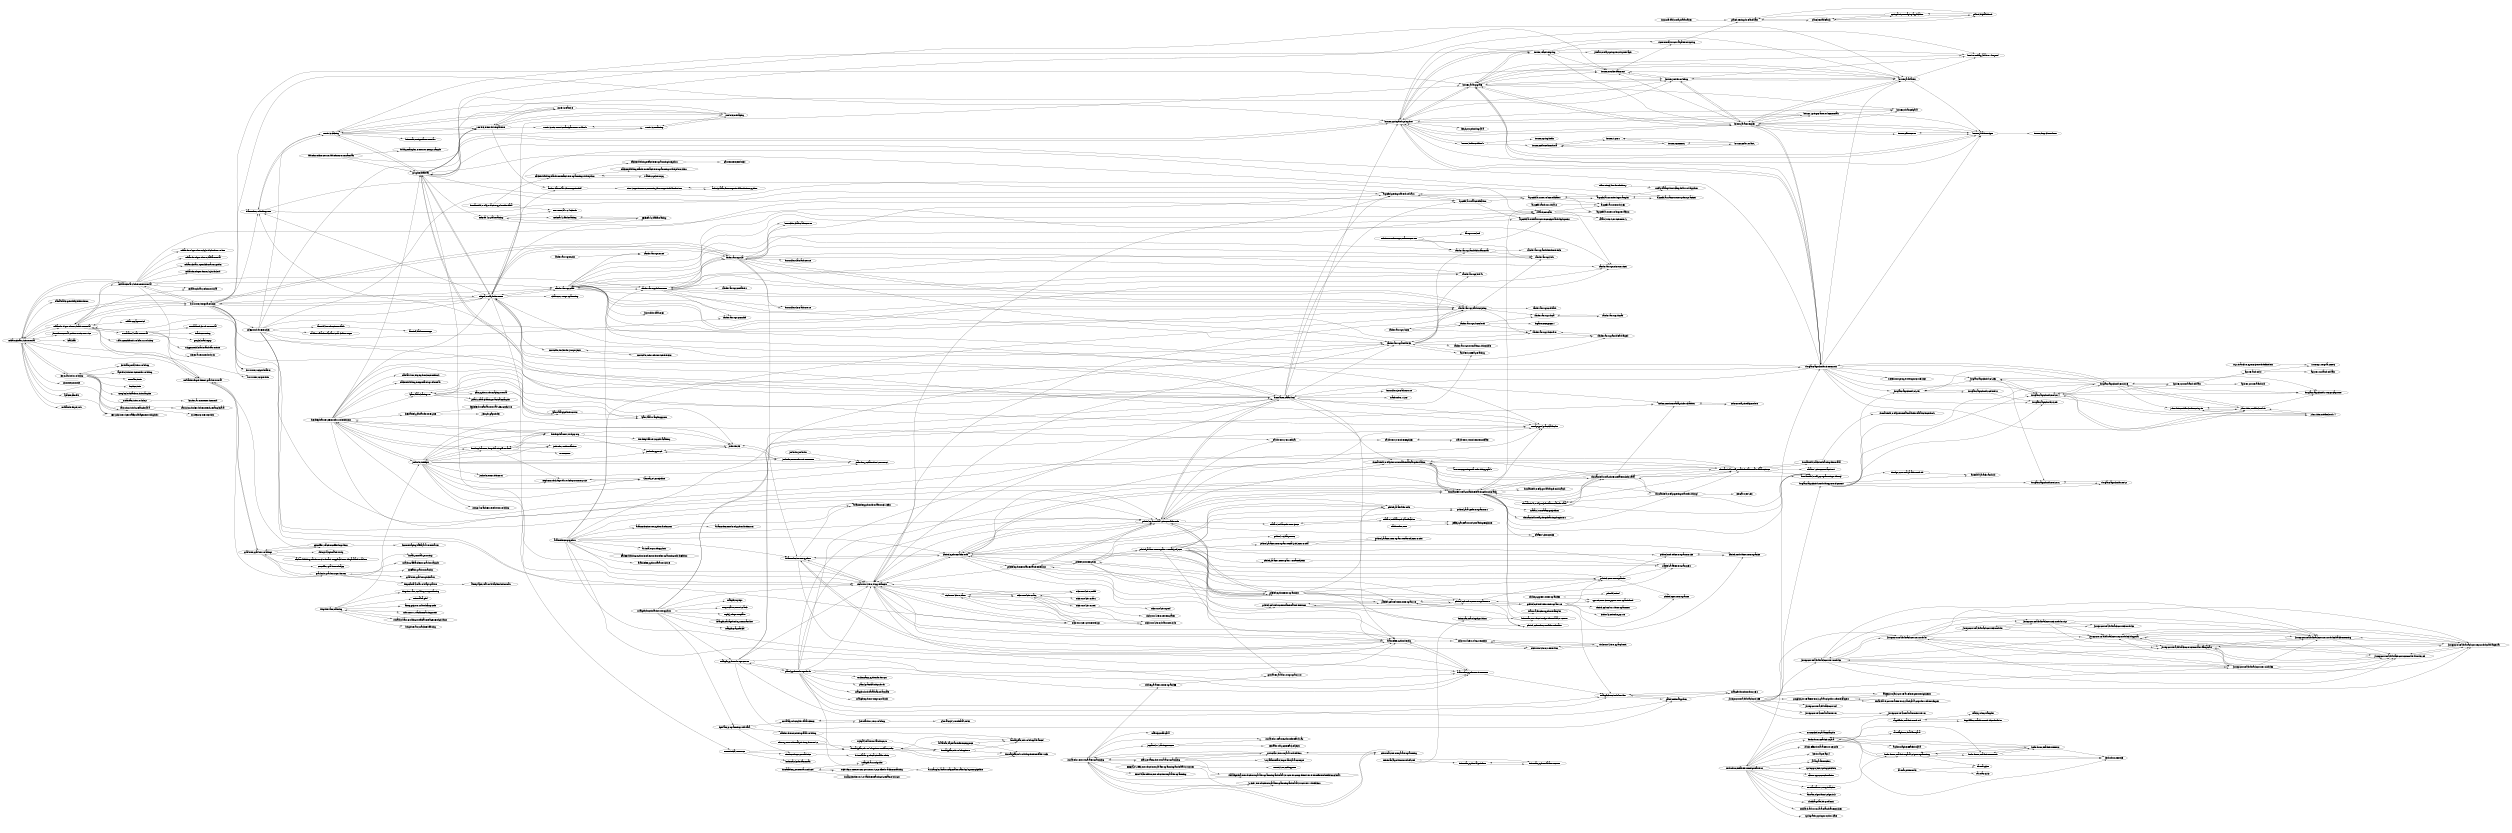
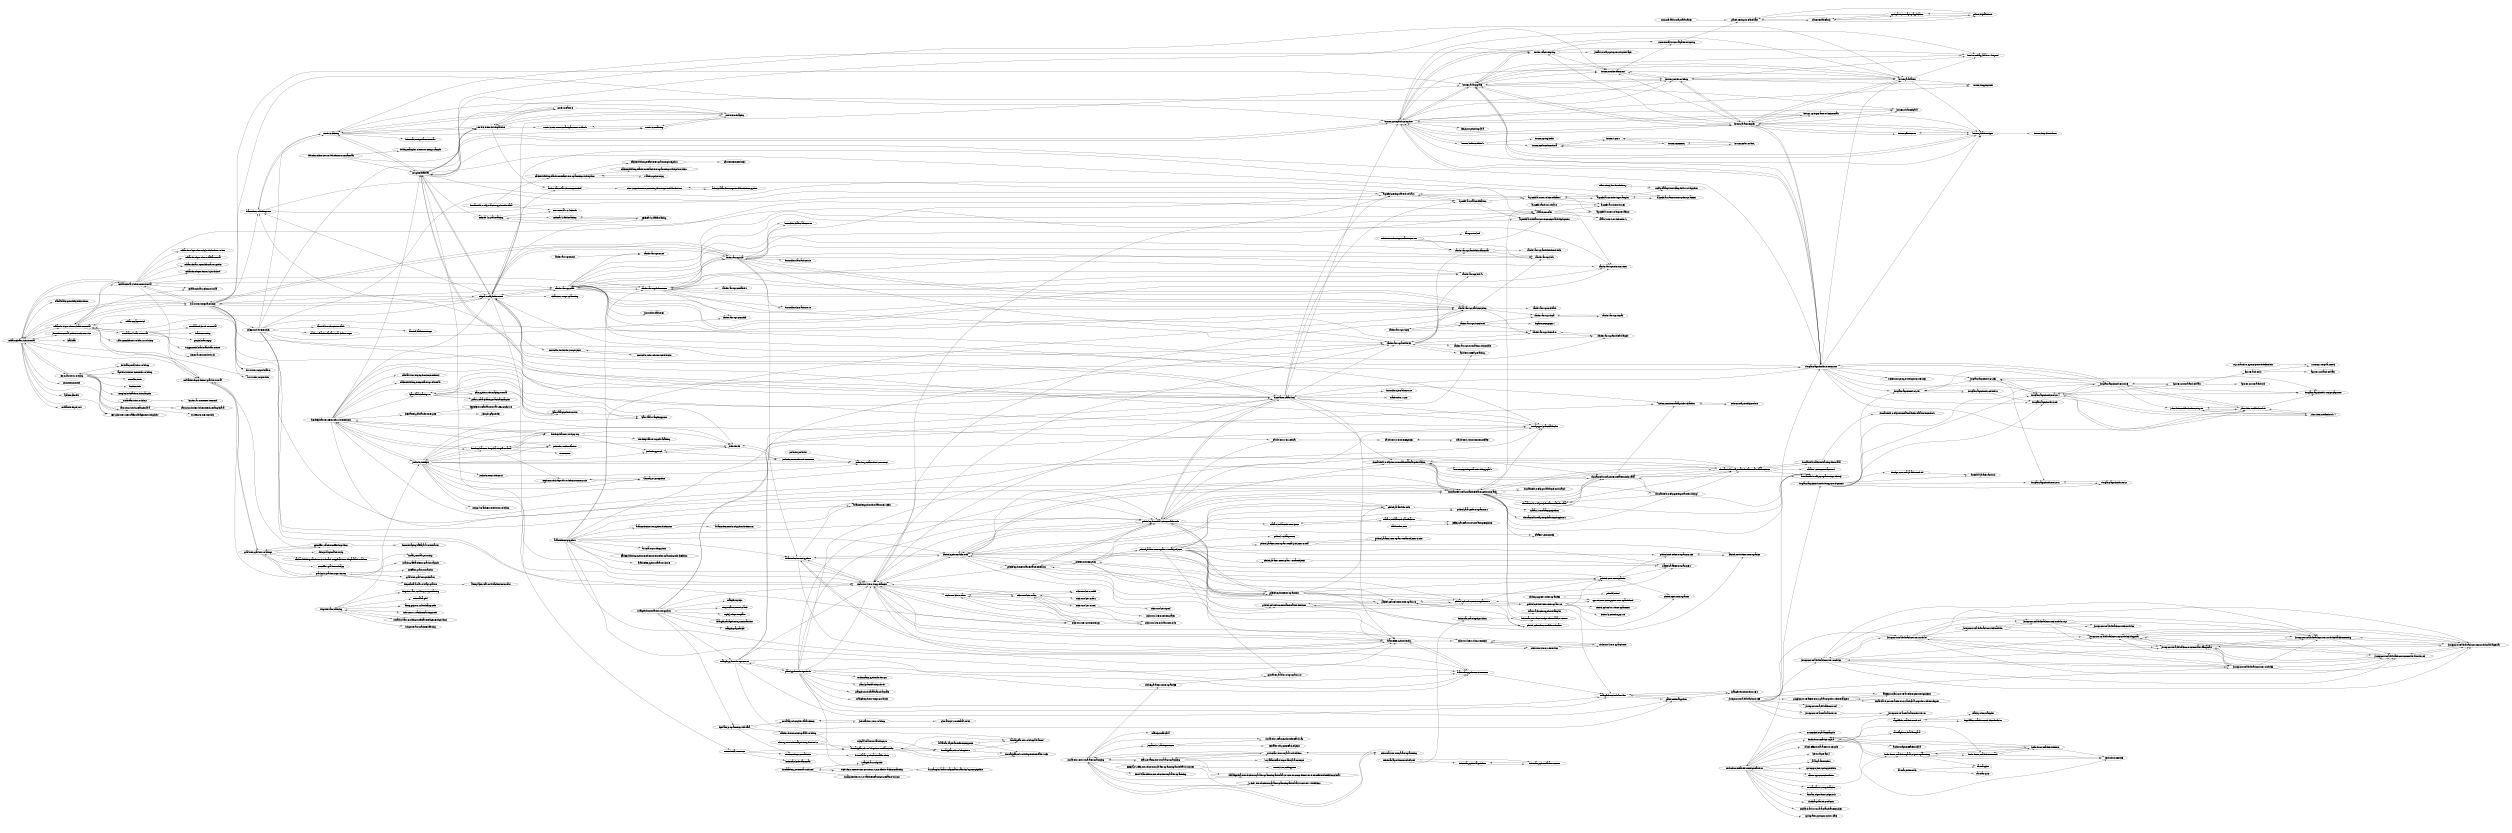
none -> (1983, 85)
(1744, 494) -> none
(491, 584) -> (491, 584)
